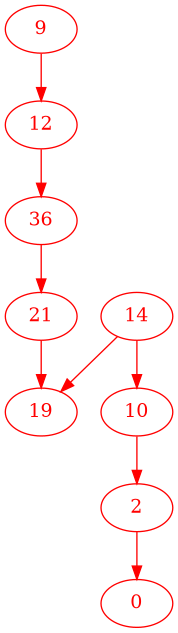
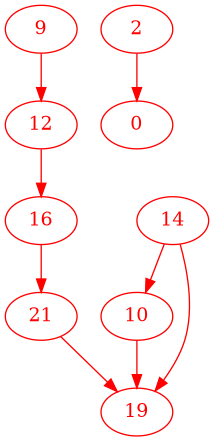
(41, 221) -> (41, 221)
(137, 453) -> (137, 358)
